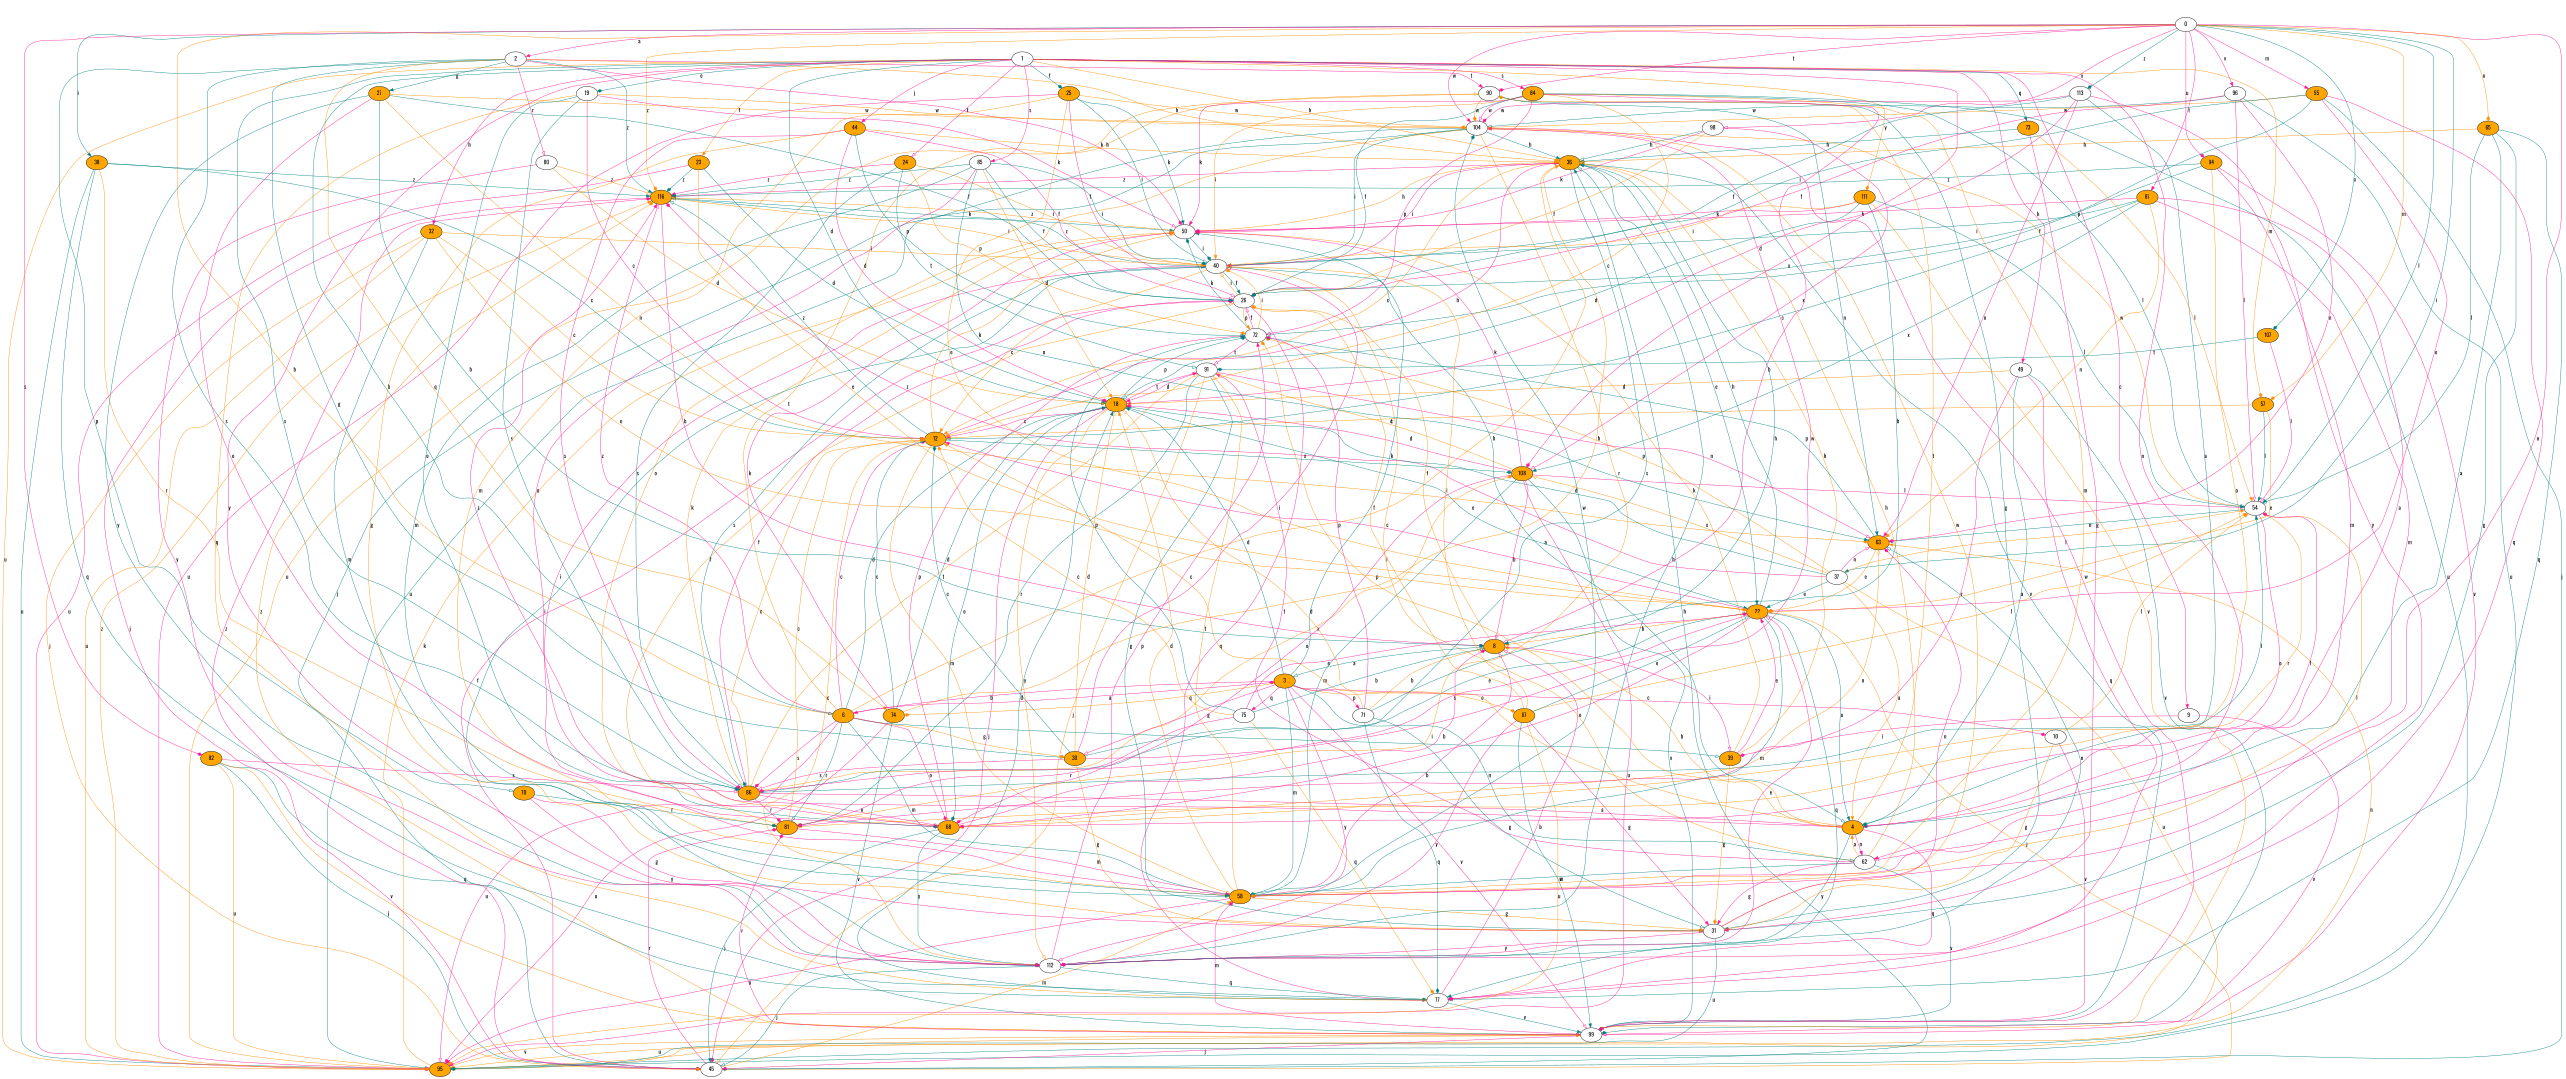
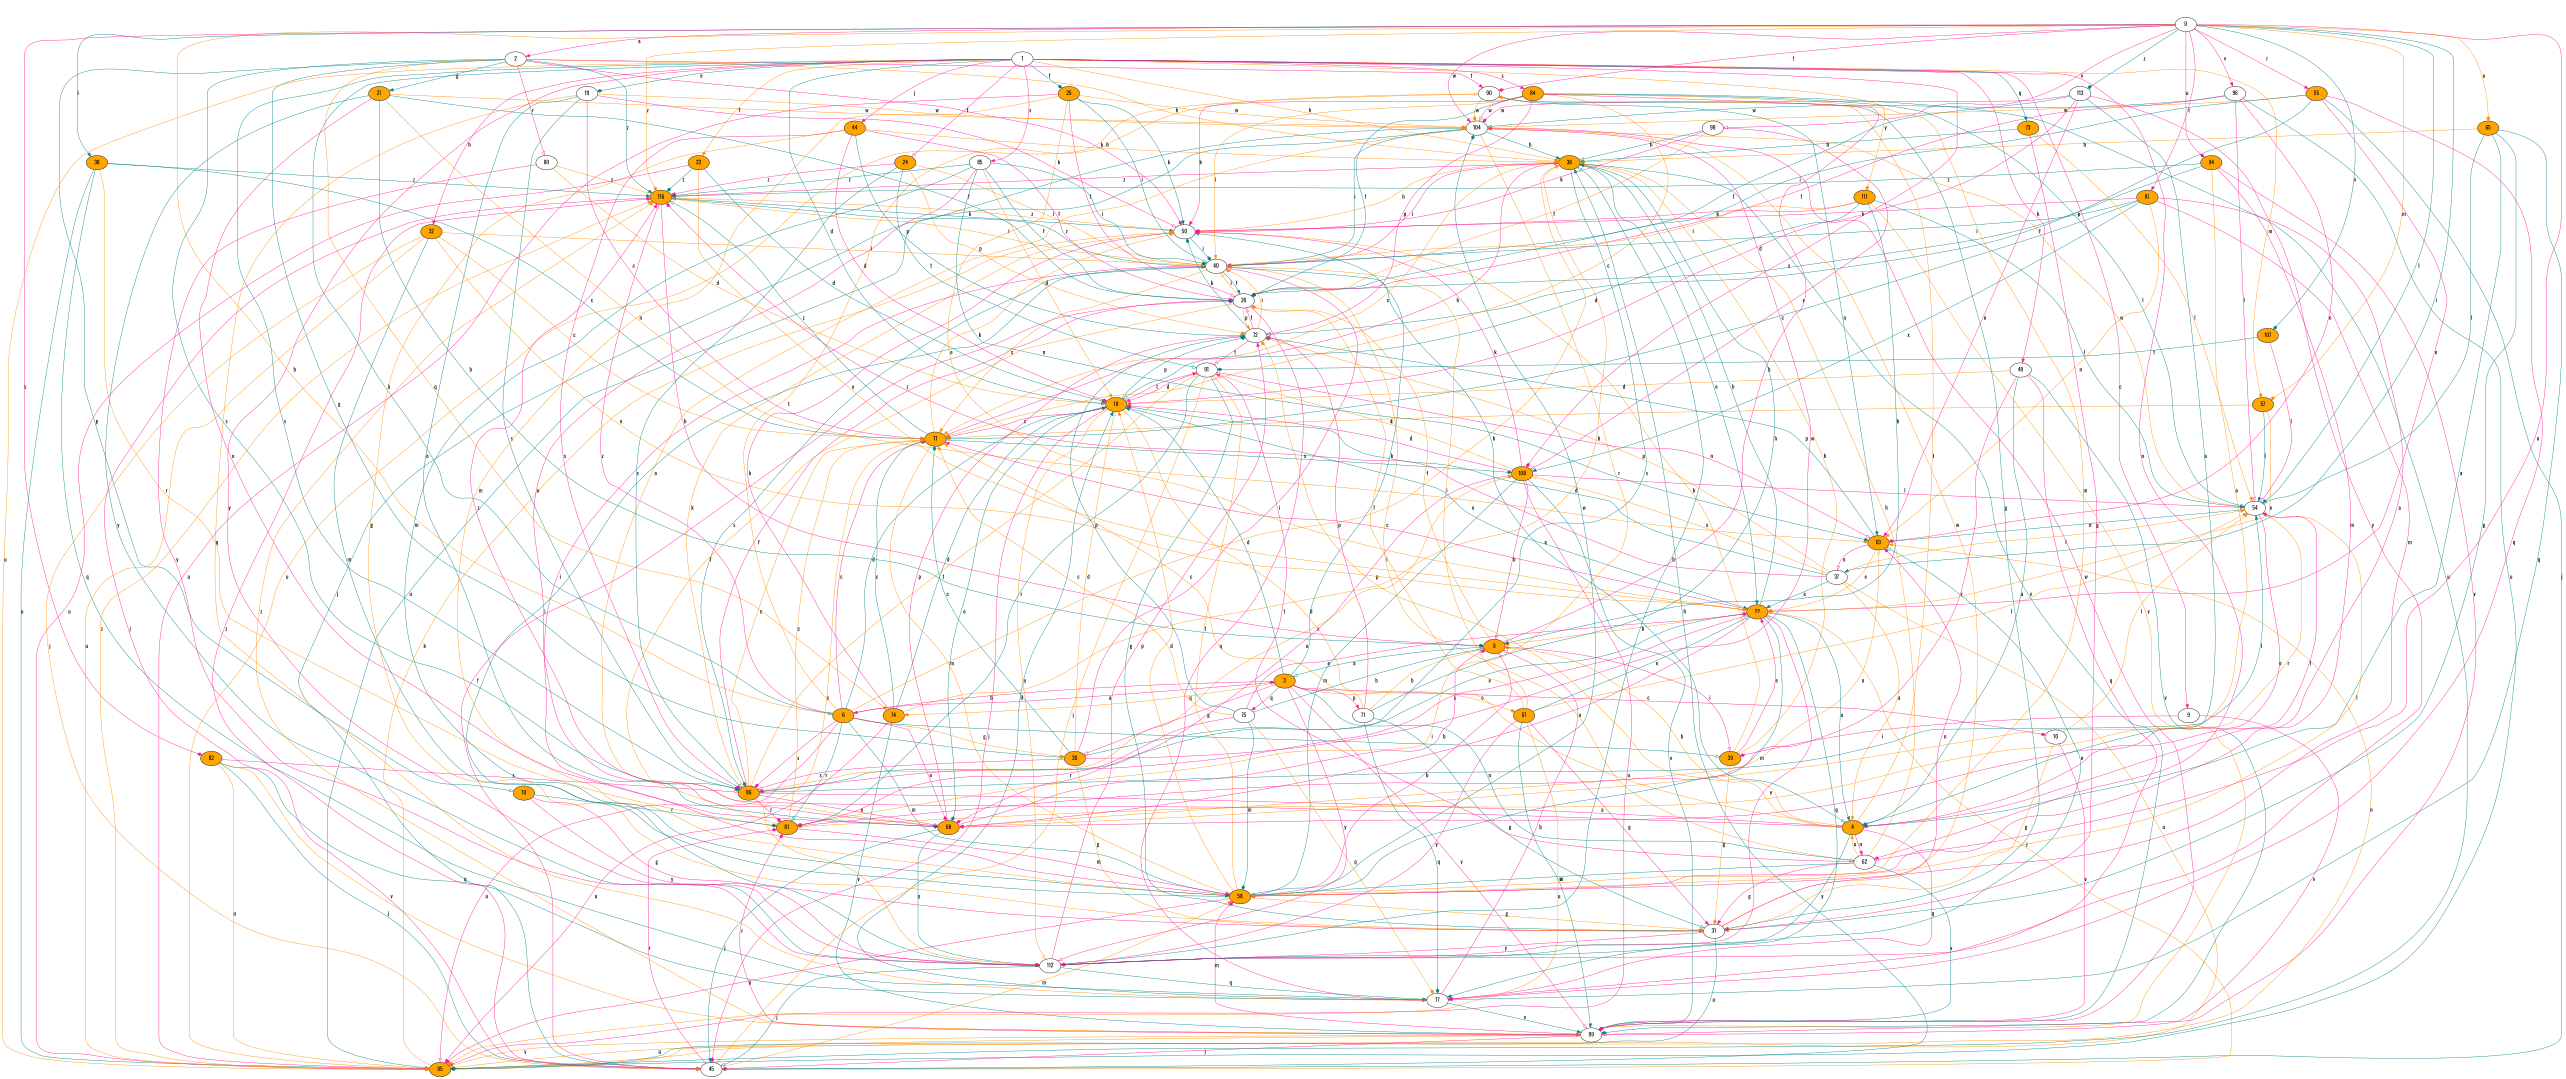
(2267, 59) -> (2267, 59)
(935, 439) -> (935, 439)
(1852, 558) -> (1850, 552)
(1293, 796) -> (1248, 795)
